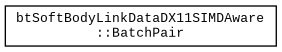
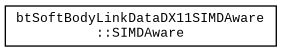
(141, 26) -> (141, 26)
